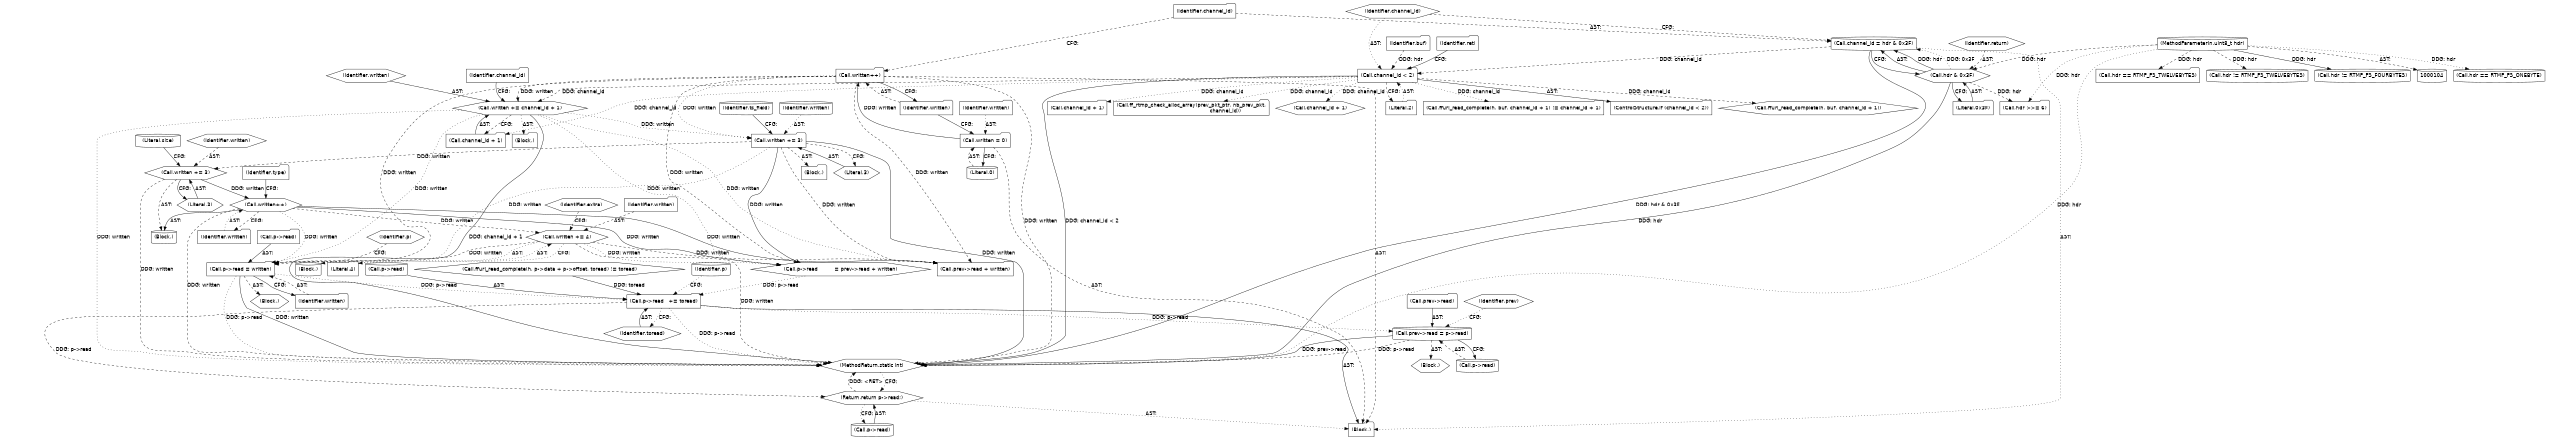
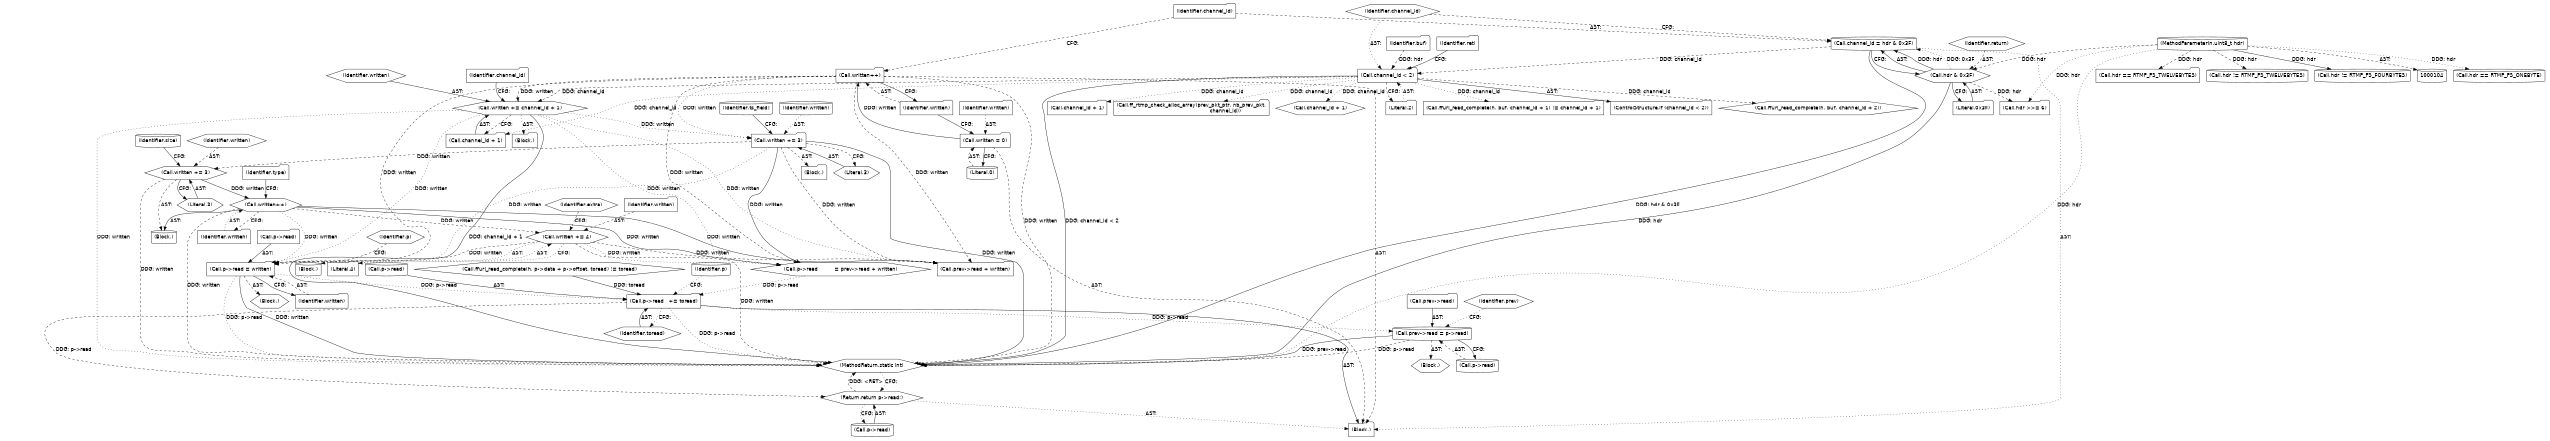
(1818, 108) -> (1818, 108)
(158, 141) -> (158, 141)
